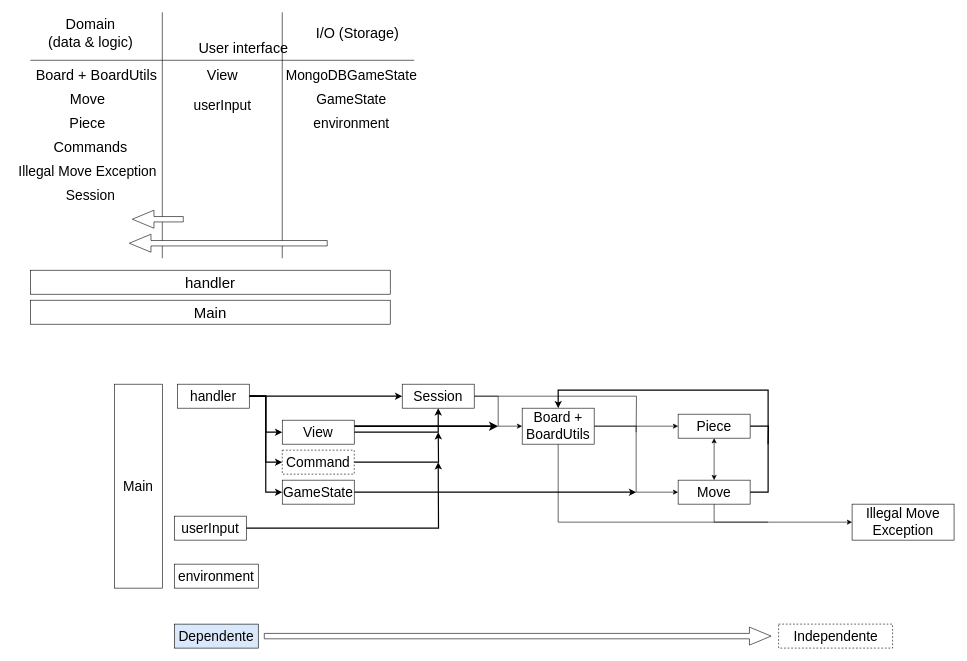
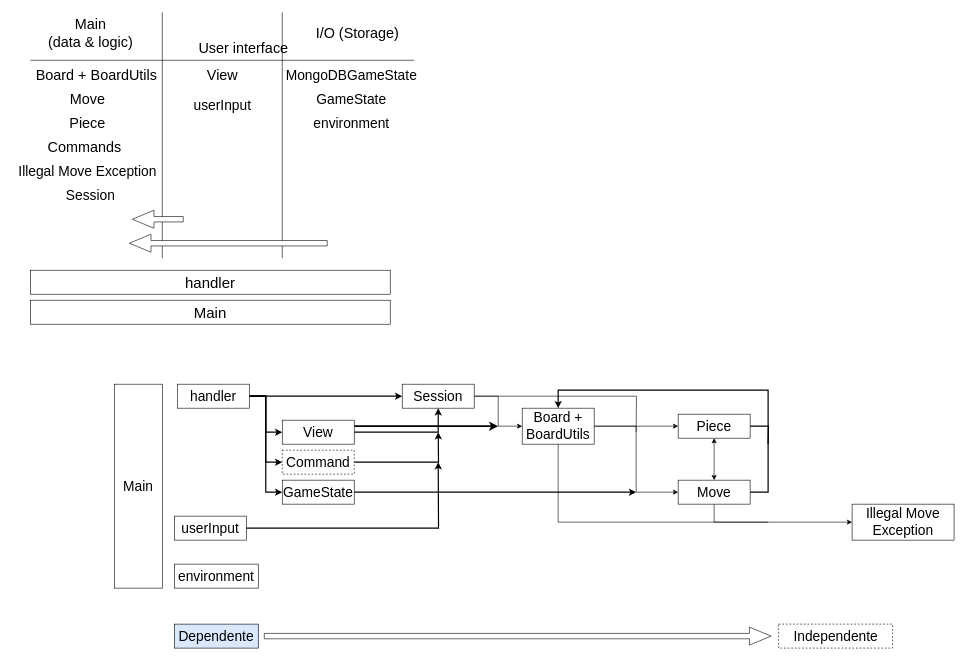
(91, 33) -> (91, 33)
(90, 147) -> (84, 147)
